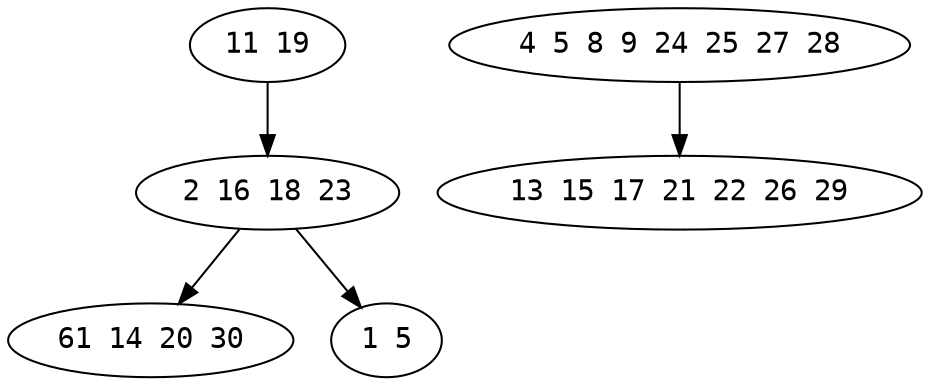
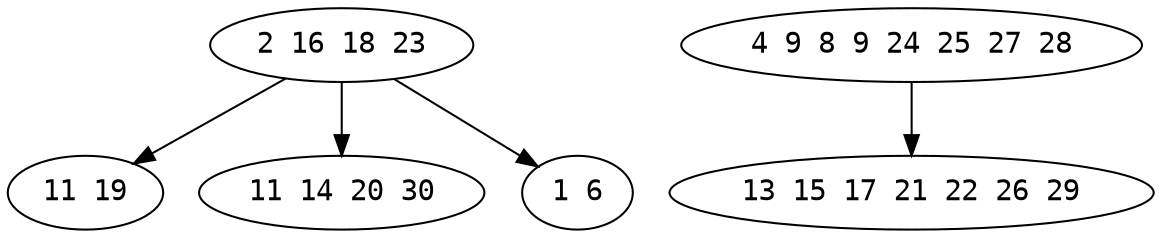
(680, 45) -> (912, 45)
(268, 109) -> (219, 116)
(151, 340) -> (342, 193)
(387, 340) -> (577, 193)
